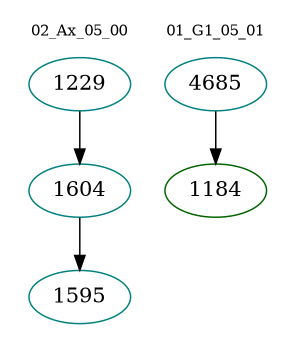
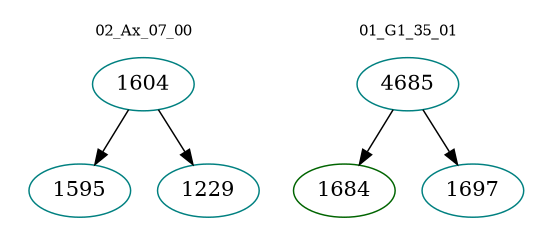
(80, 32) -> (144, 32)
(216, 32) -> (409, 32)
(80, 130) -> (172, 131)
(216, 191) -> (344, 191)
none -> (473, 191)
